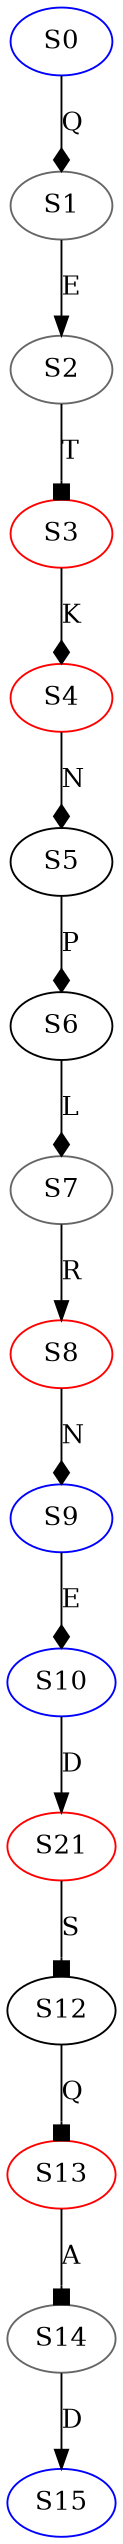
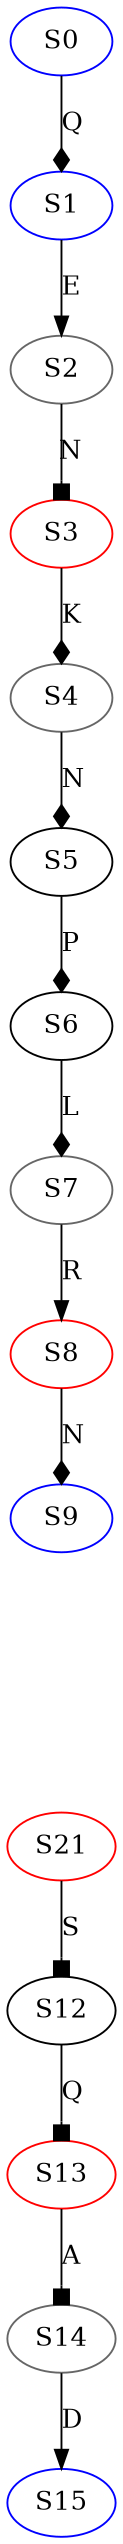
(61, 206) -> (61, 206)
(71, 452) -> (71, 452)
(61, 698) -> (61, 698)
(61, 1682) -> none
